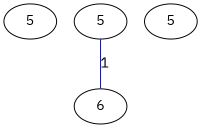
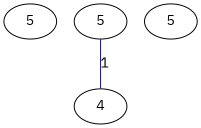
(101, 106) -> (101, 106)
